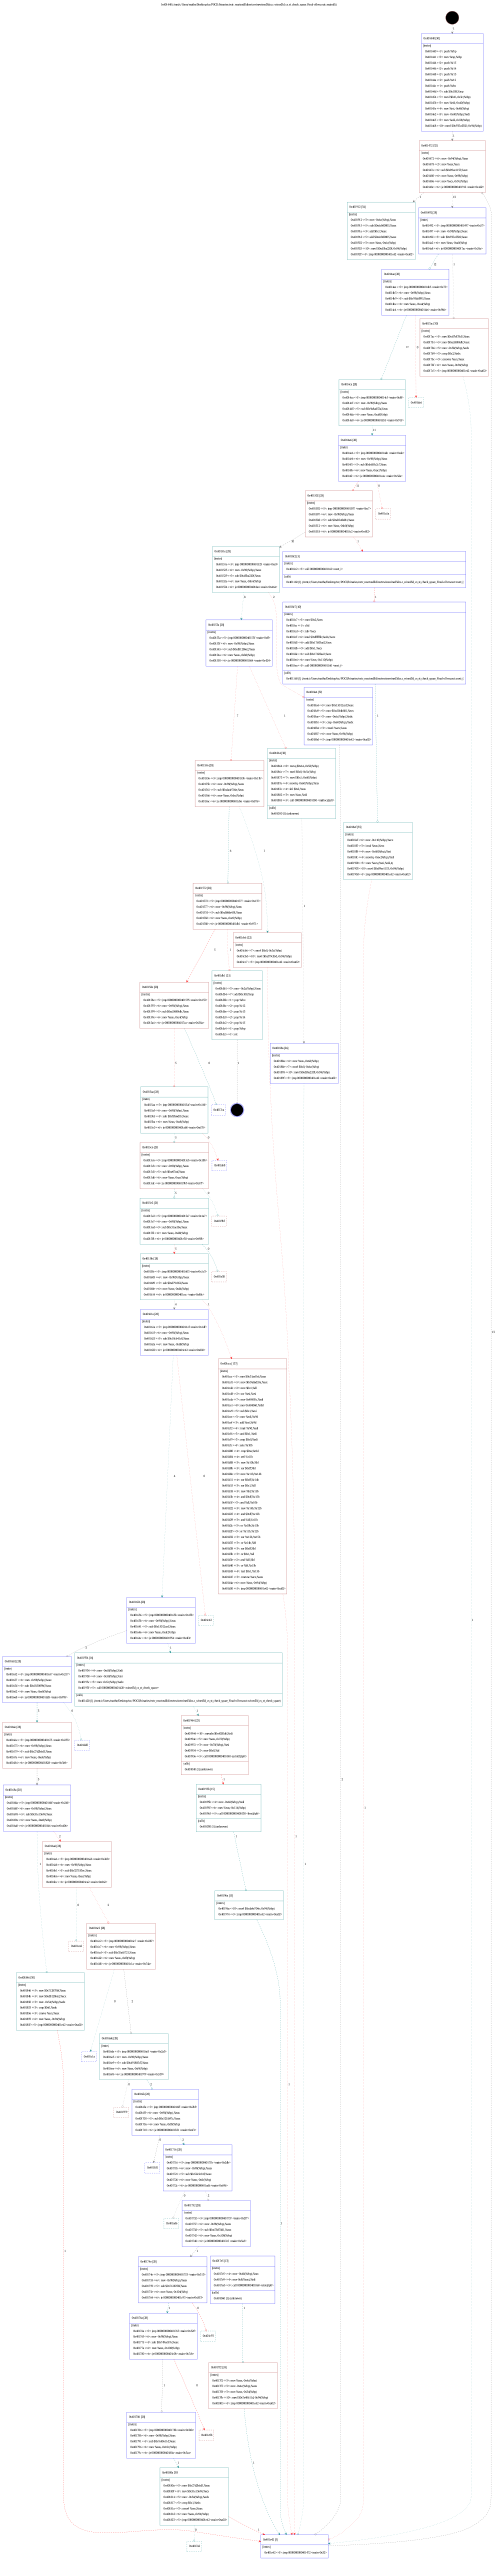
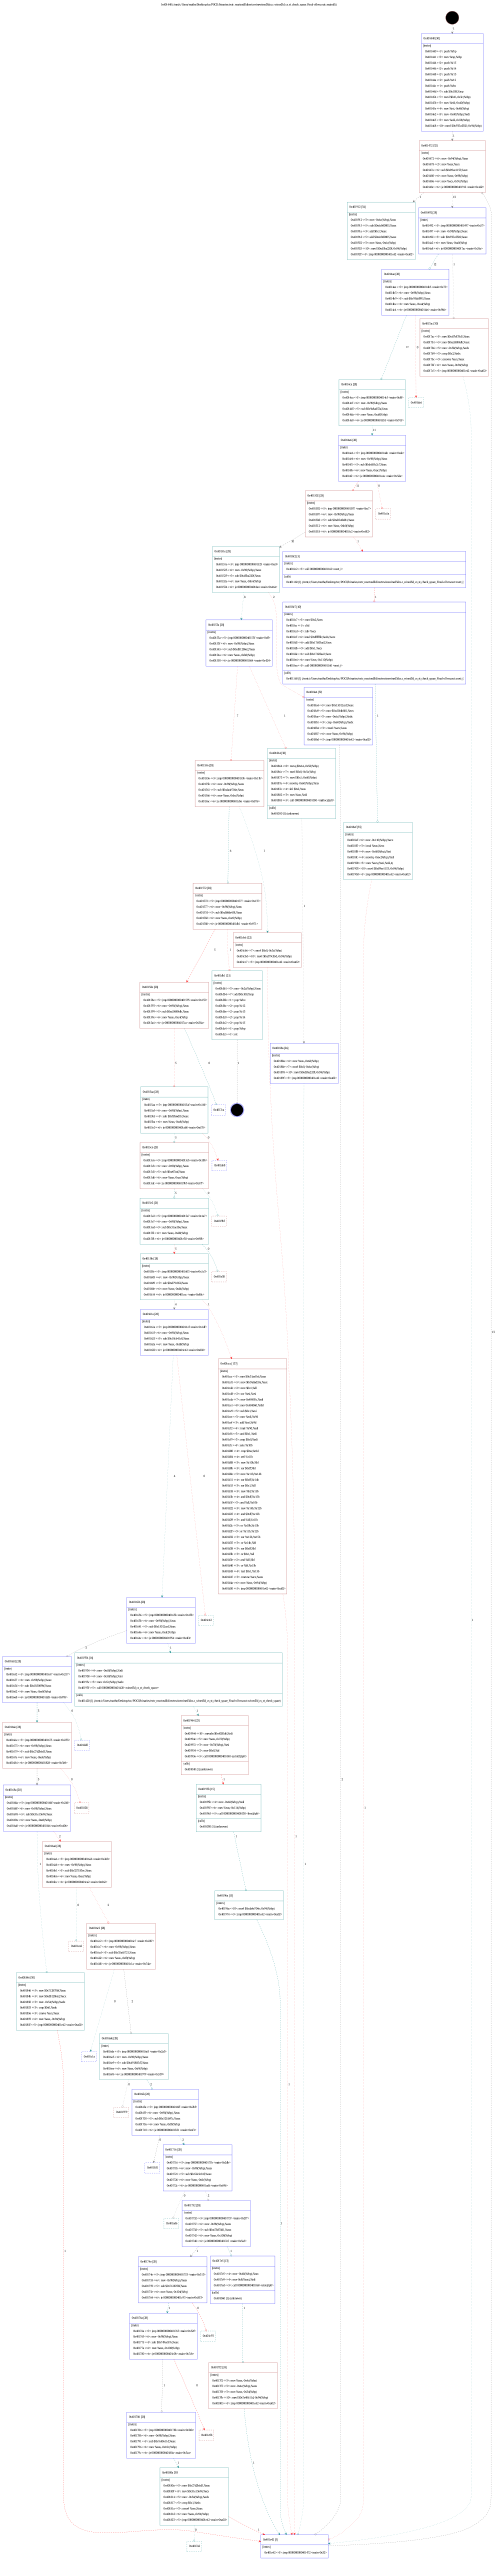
none -> (82, 1808)
none -> (229, 2251)
